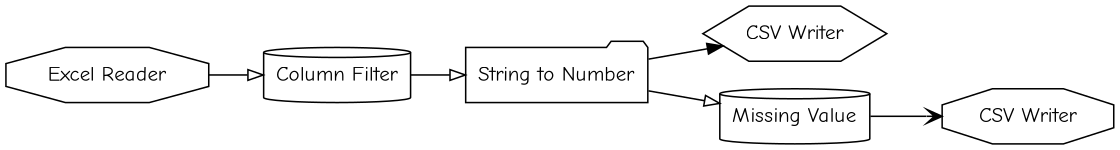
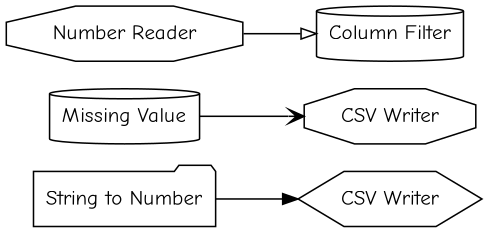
(107, 75) -> (125, 34)
(430, 75) -> none
(677, 96) -> none
